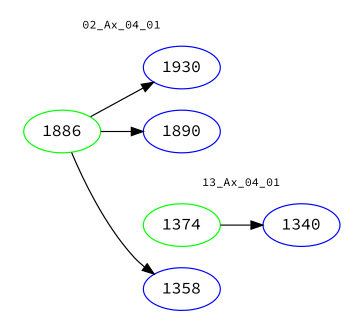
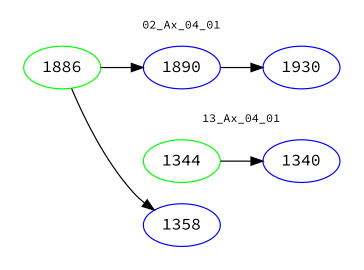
(117, 102) -> (236, 68)
(182, 225) -> (182, 161)
